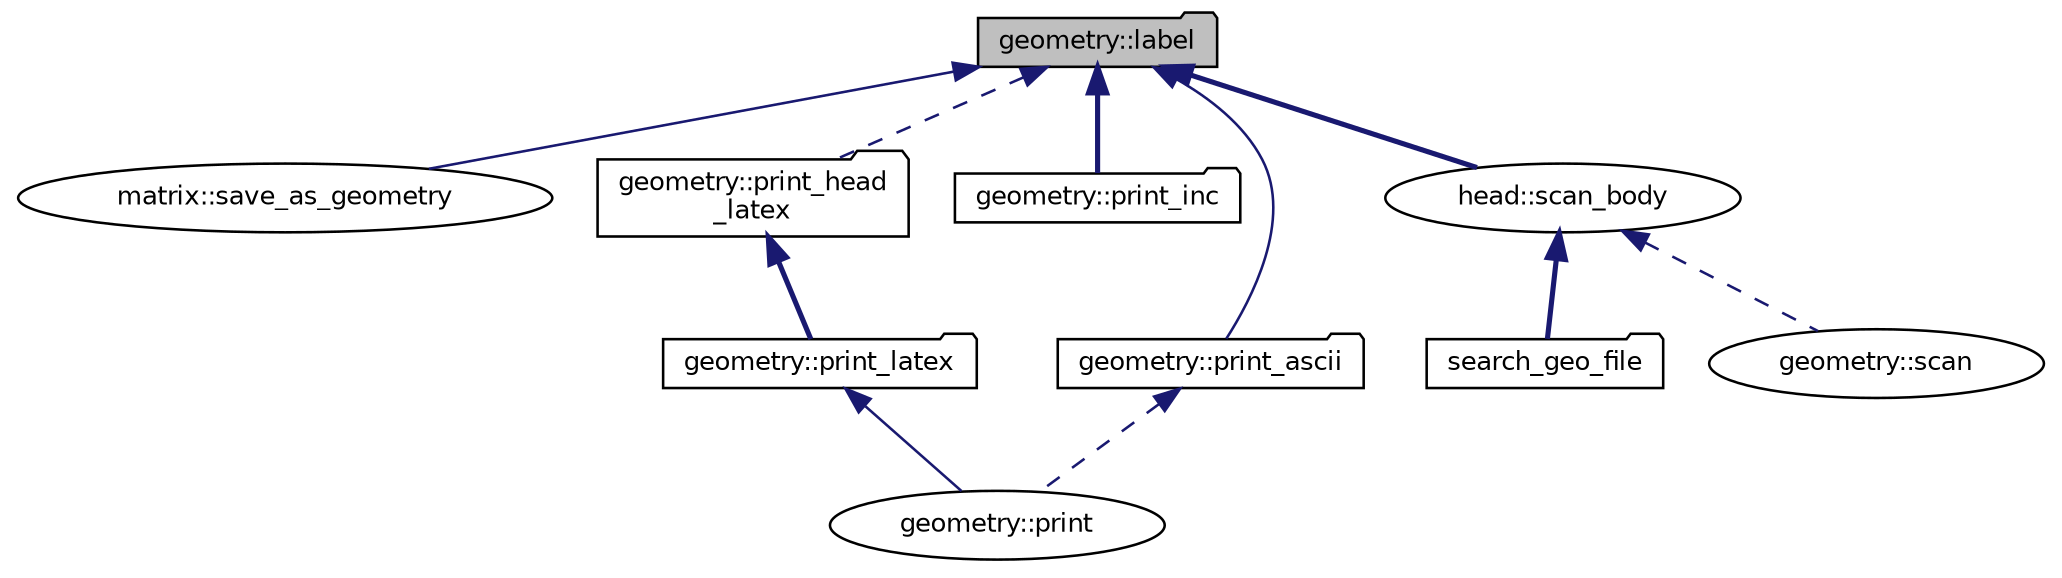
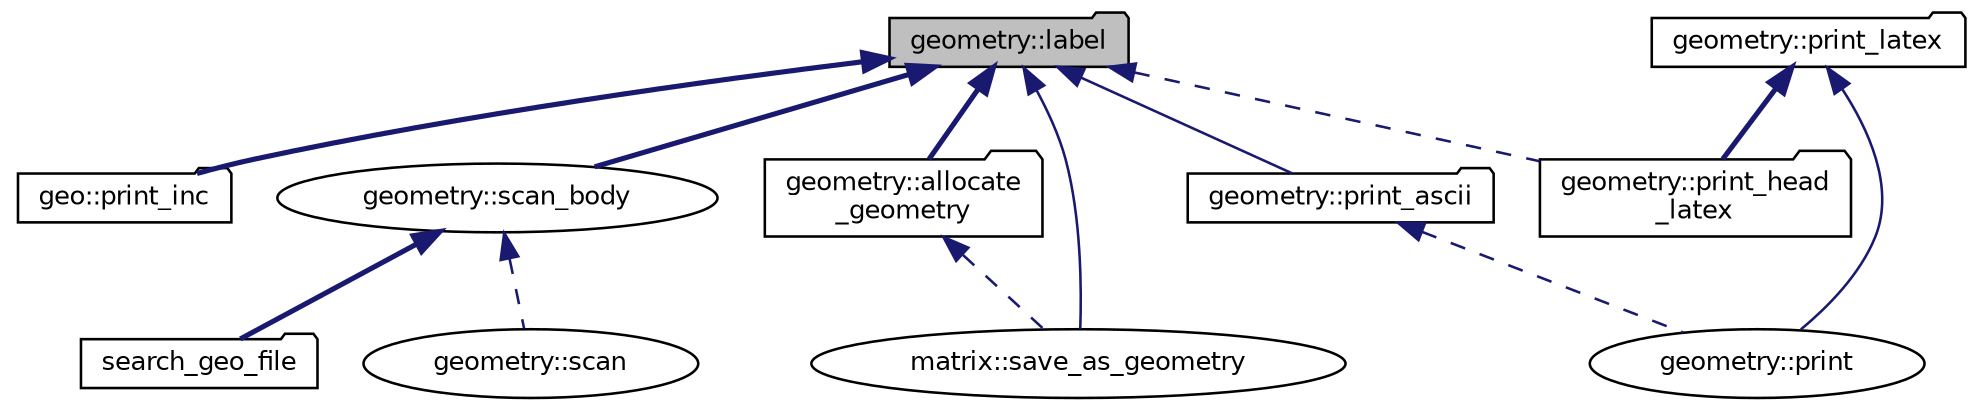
none -> (904, 198)
(1098, 198) -> (125, 198)
(1563, 198) -> (497, 198)
(795, 300) -> (1749, 124)
